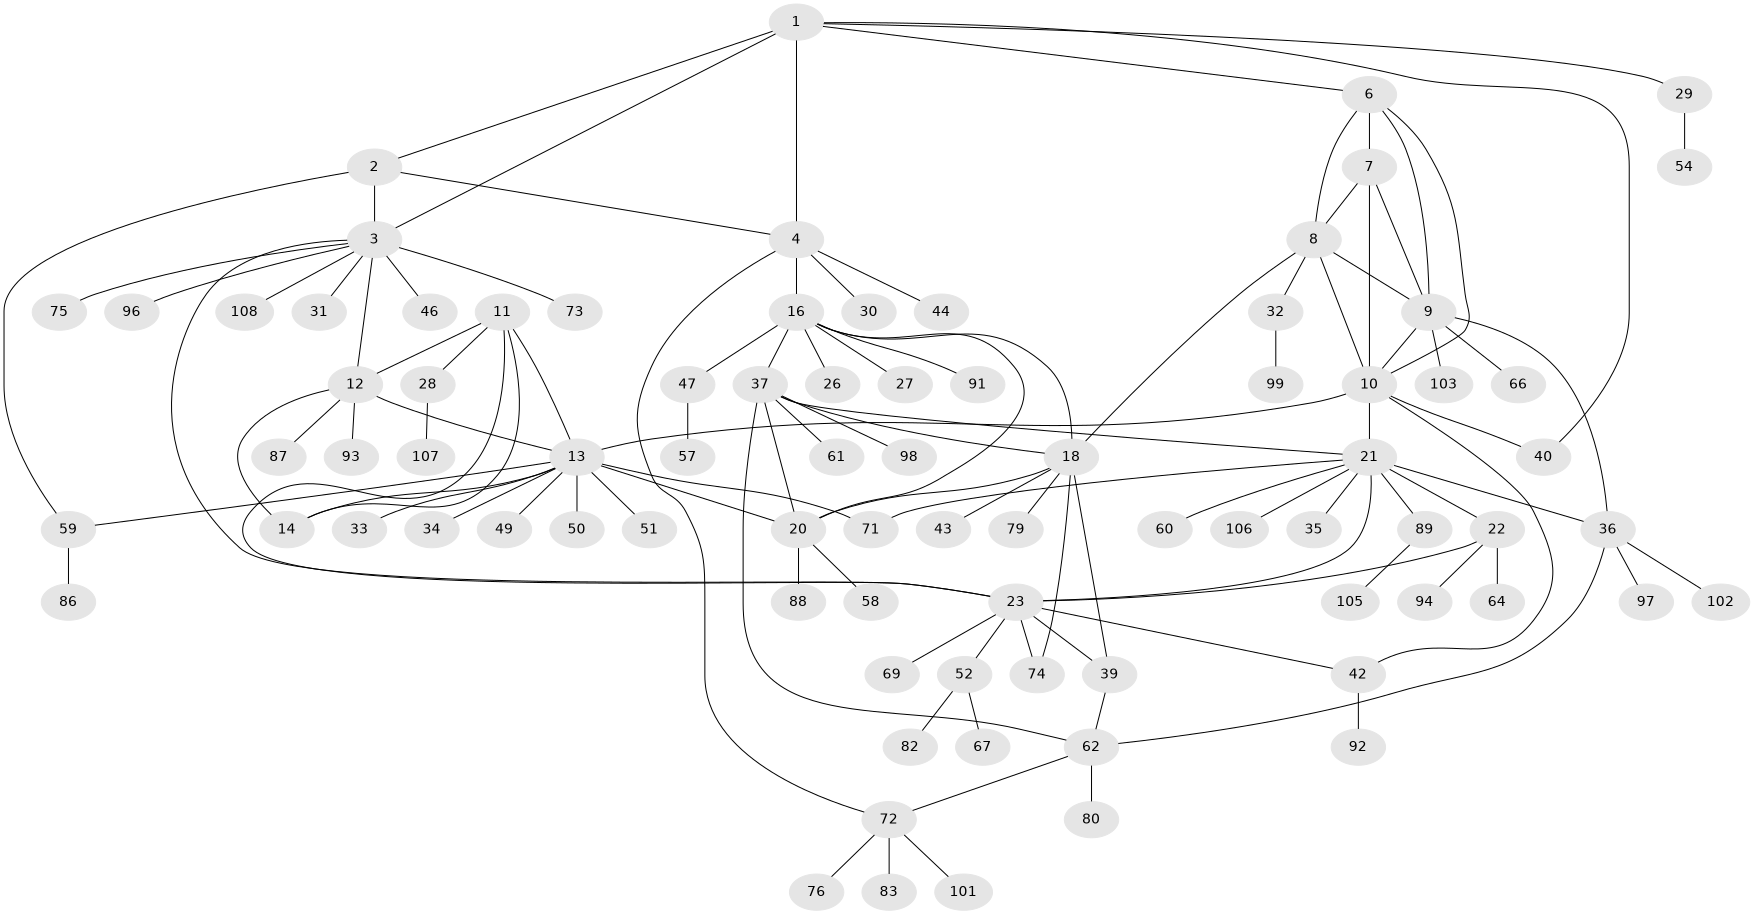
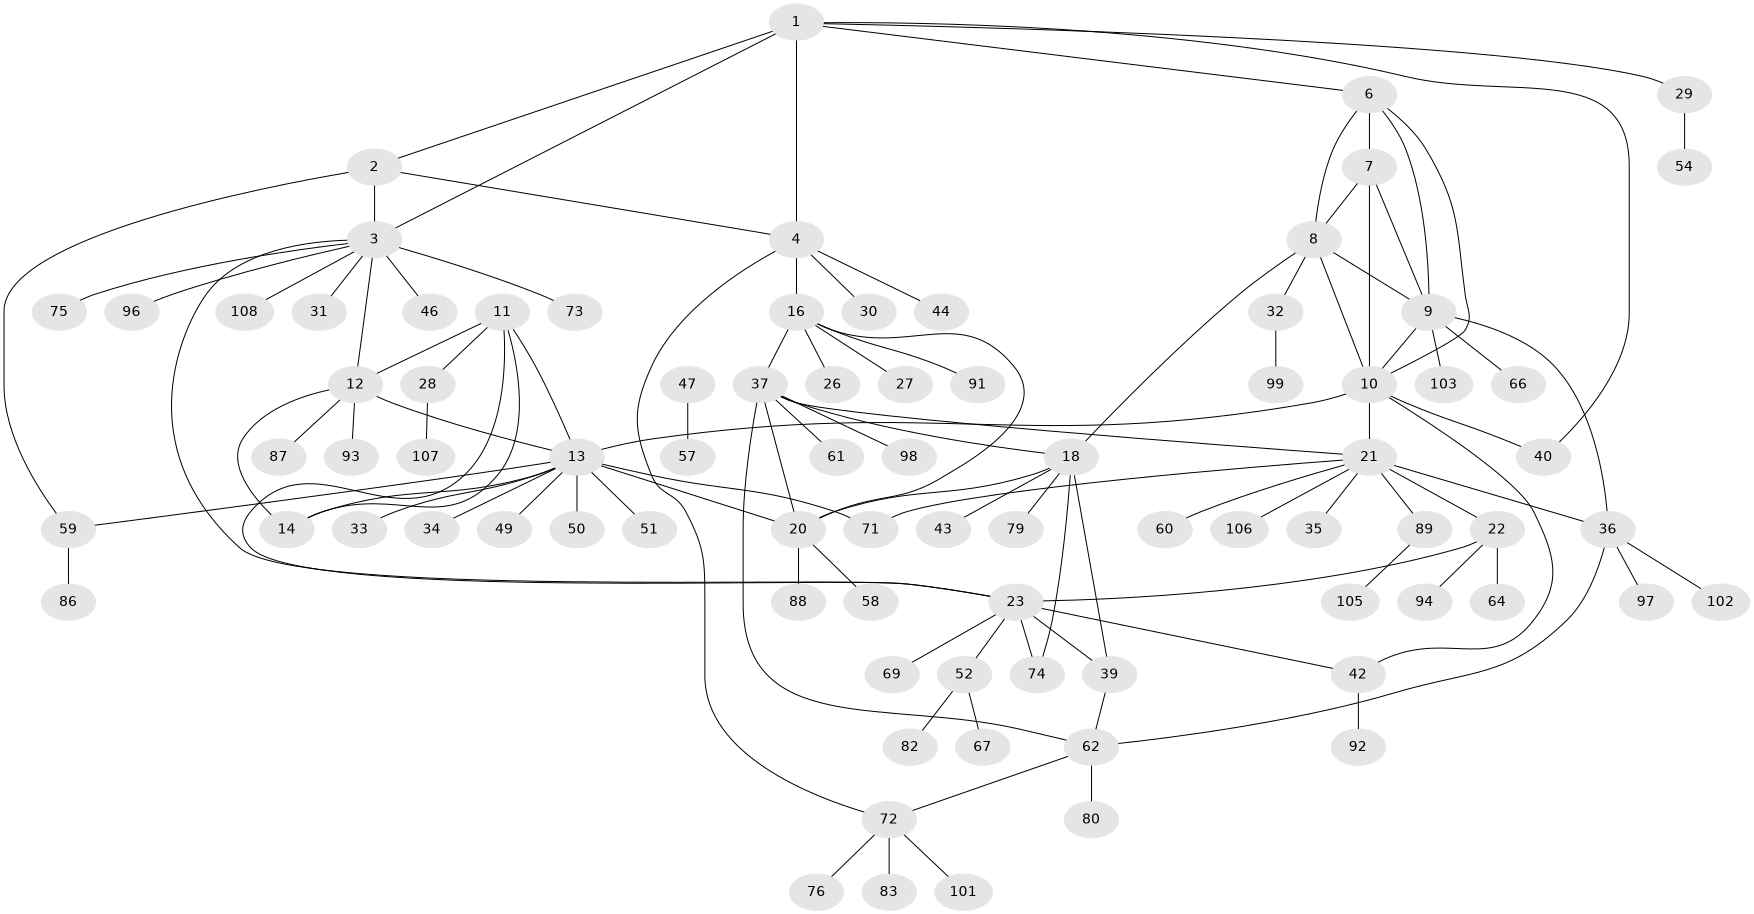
(990, 337) -> none
(742, 348) -> none
(1277, 577) -> none
